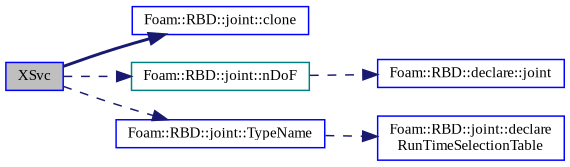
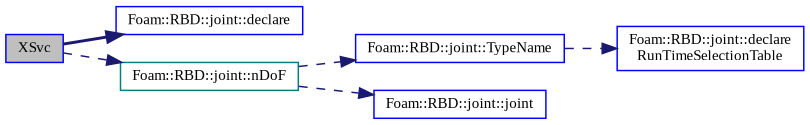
(220, 21) -> (209, 21)
(471, 73) -> (460, 104)
(108, 102) -> (320, 64)
